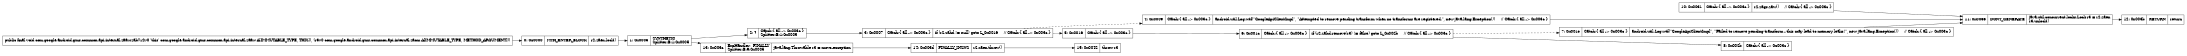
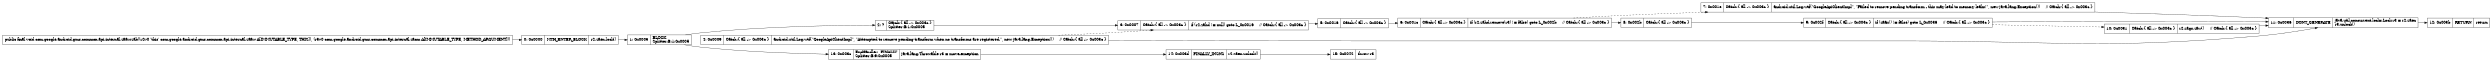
none -> (1898, 23)
(1082, 26) -> (1105, 33)
(664, 39) -> (659, 38)
(988, 48) -> (1243, 54)
